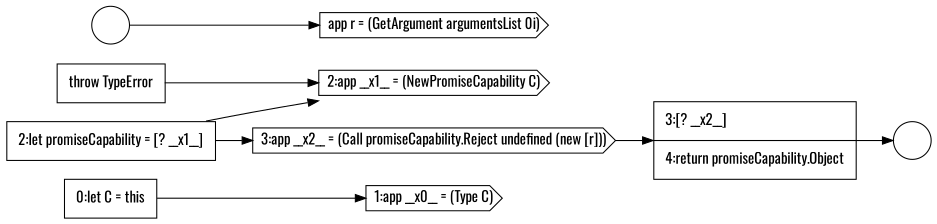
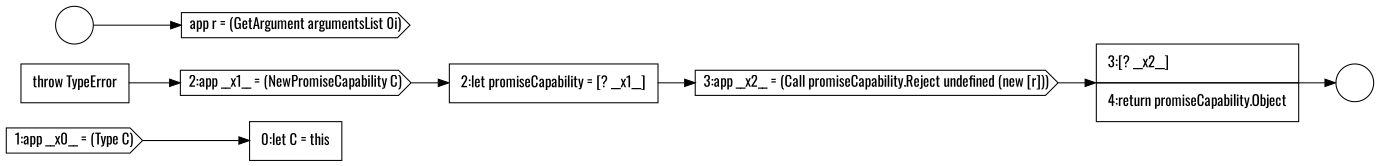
(257, 111) -> (425, 83)
(256, 198) -> (191, 141)
